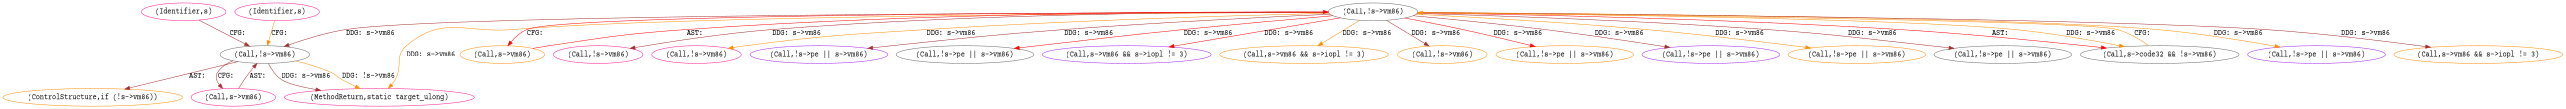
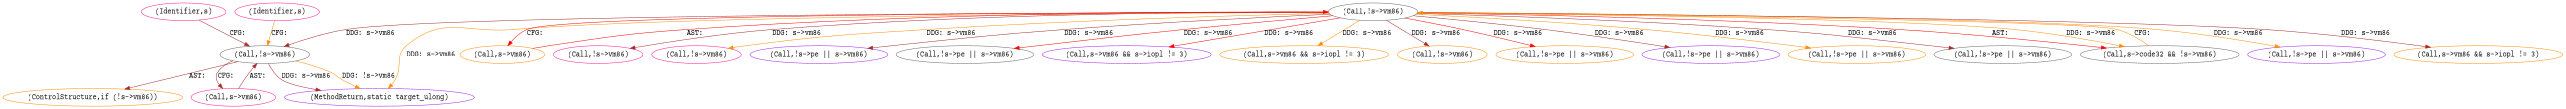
(379, 97) -> (379, 97)
